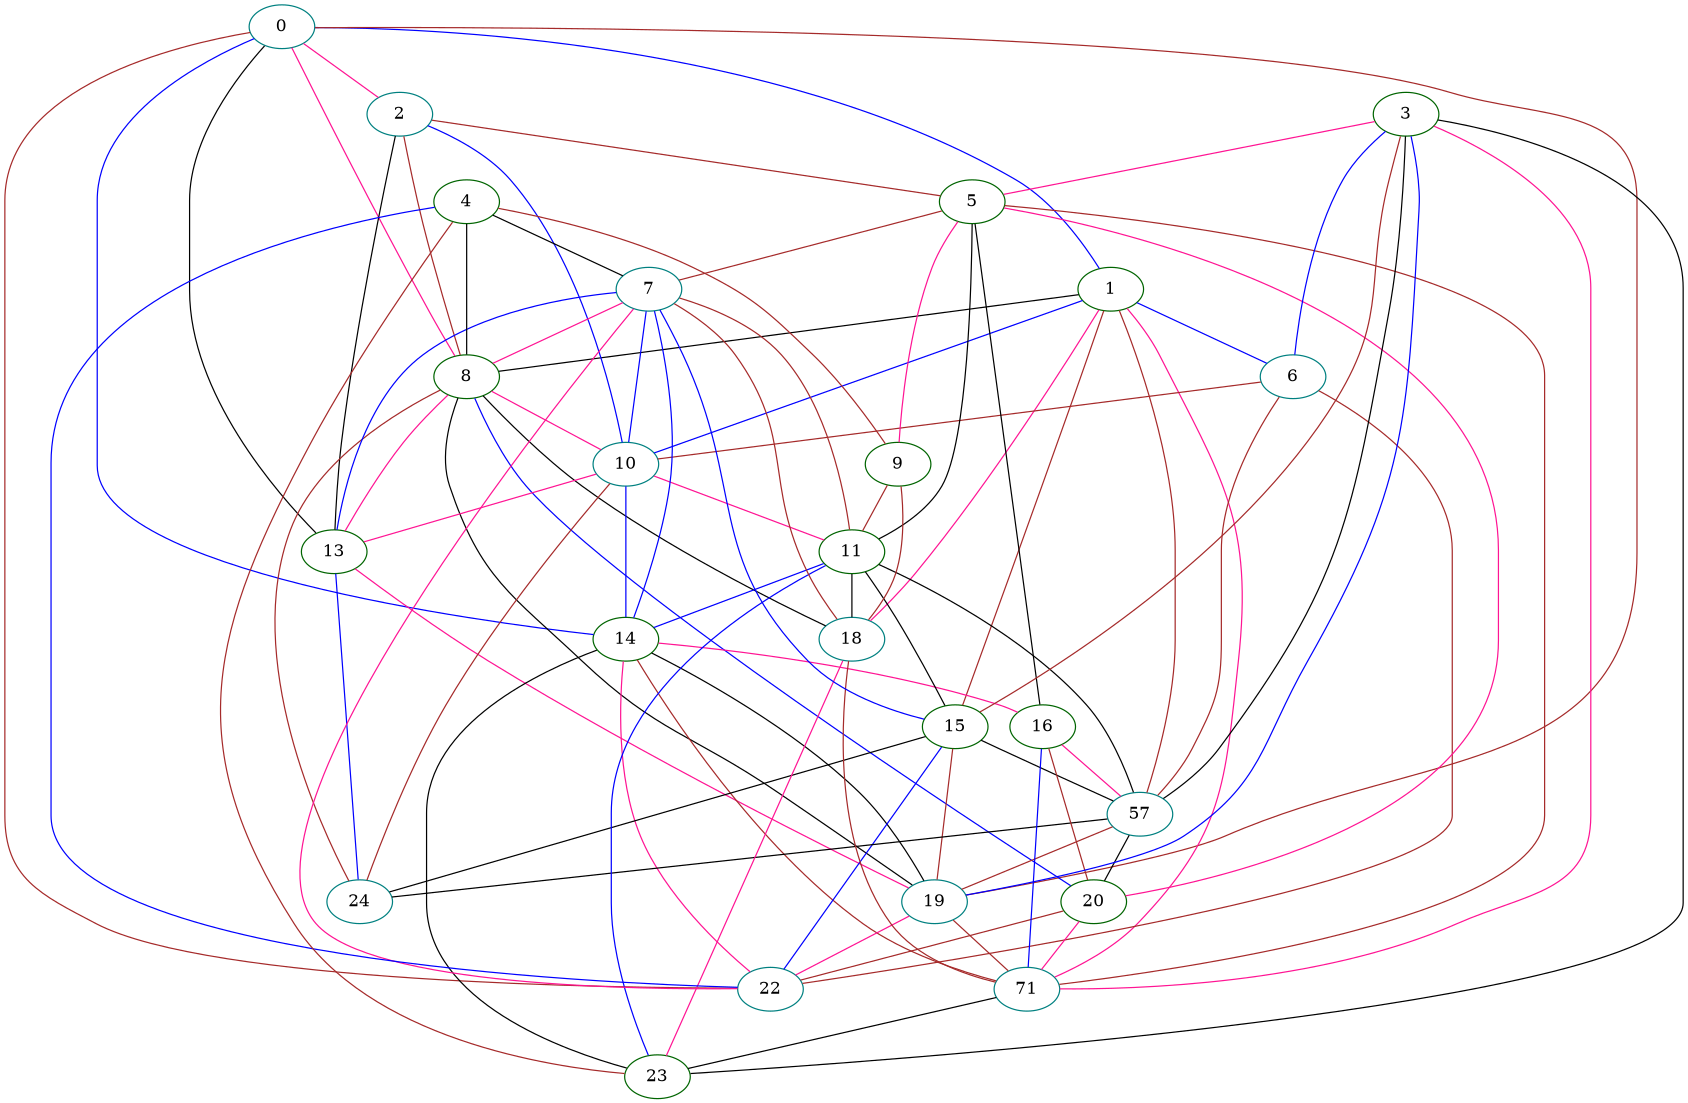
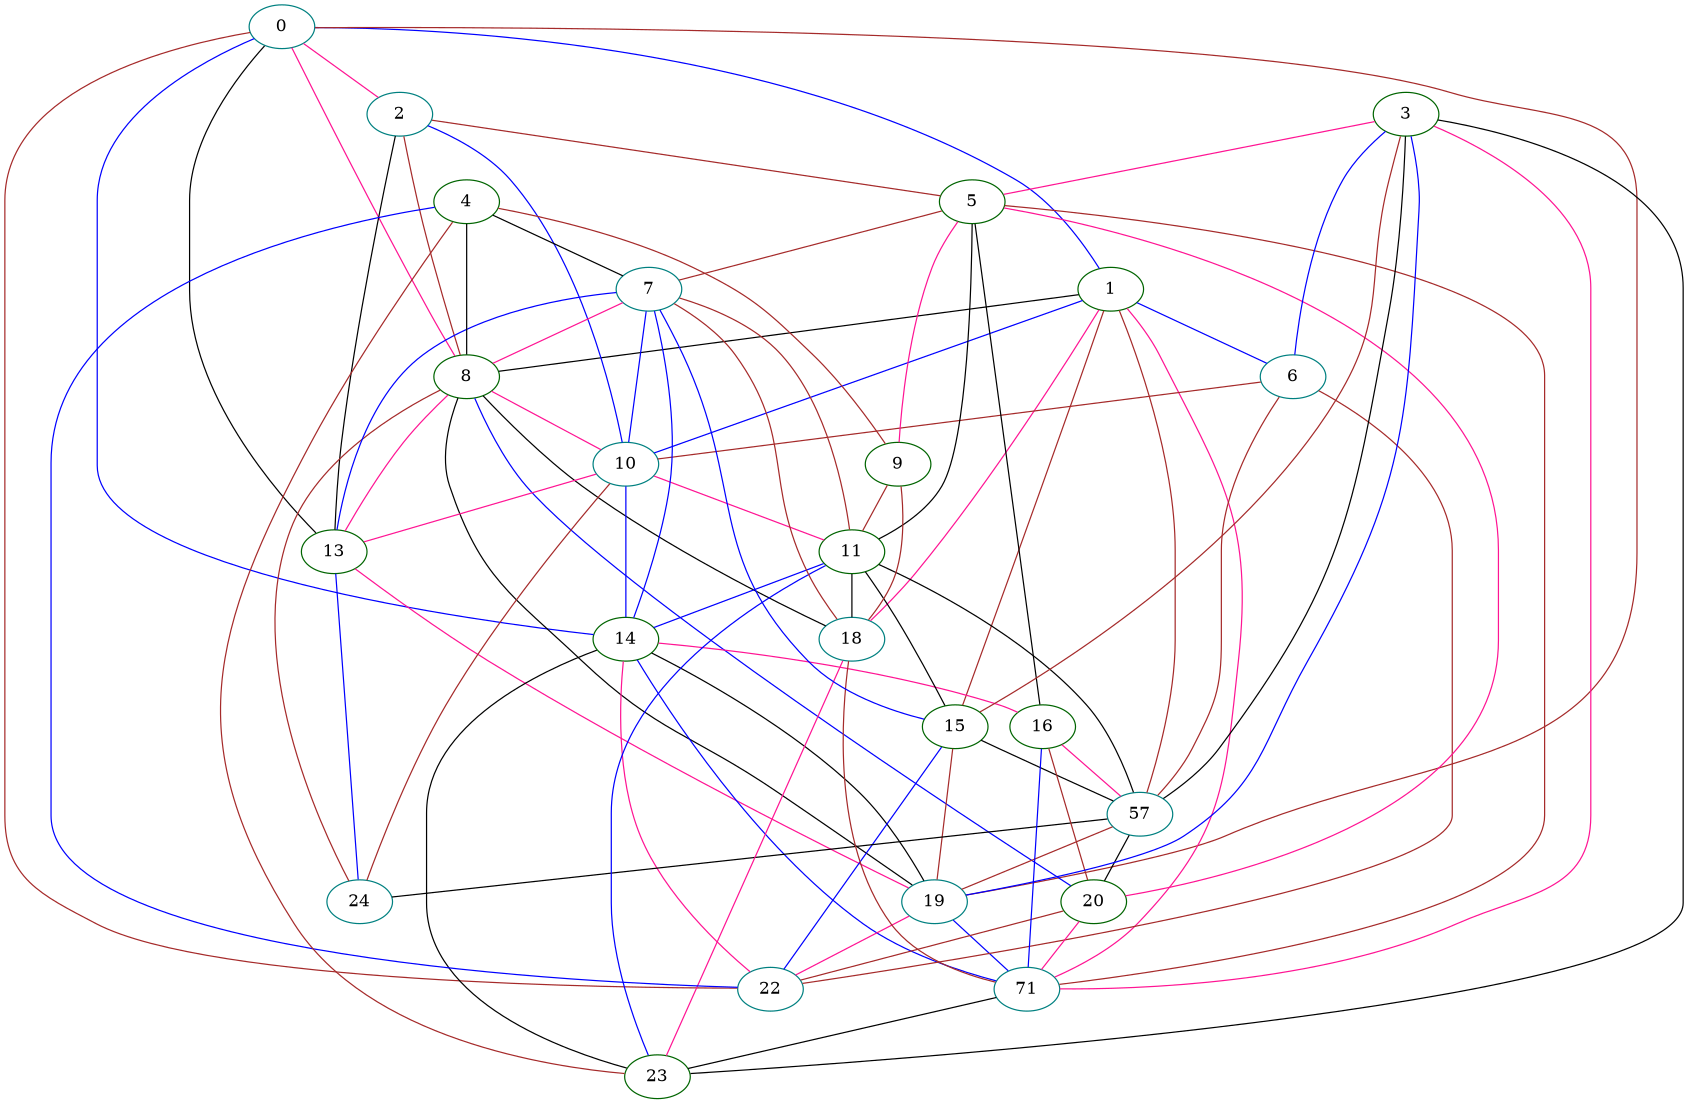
(320, 787) -> none
(658, 814) -> none
(795, 865) -> (795, 865)
(981, 946) -> (981, 946)
